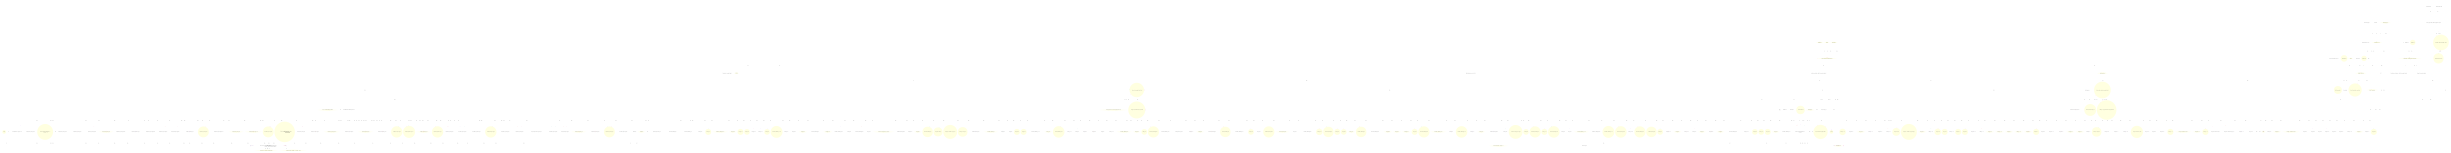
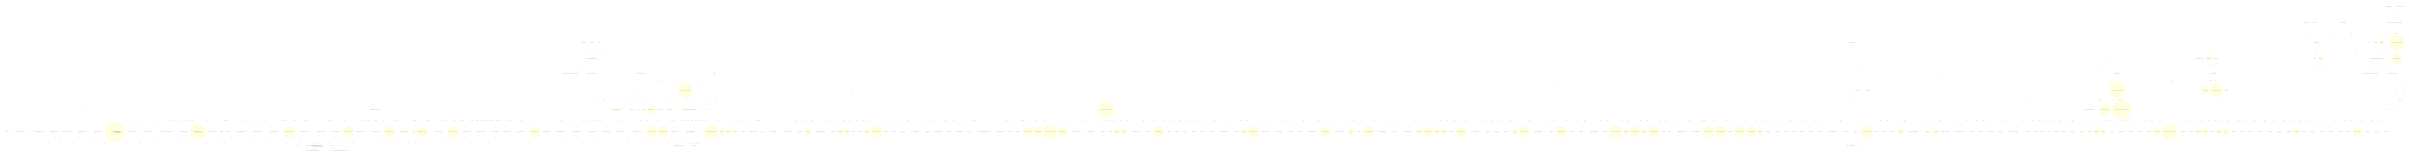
none -> (290, 132)
